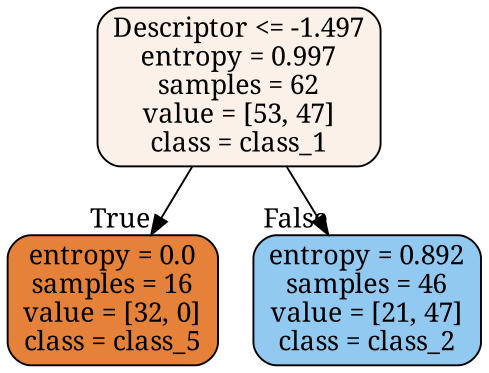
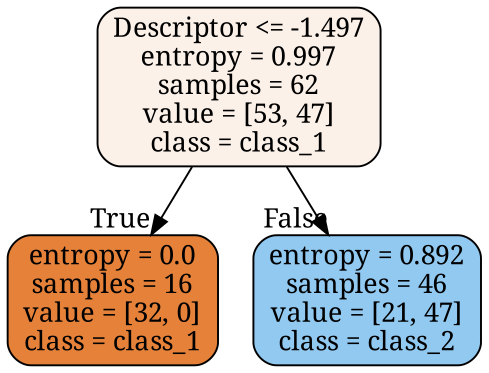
(113, 300) -> (113, 300)
